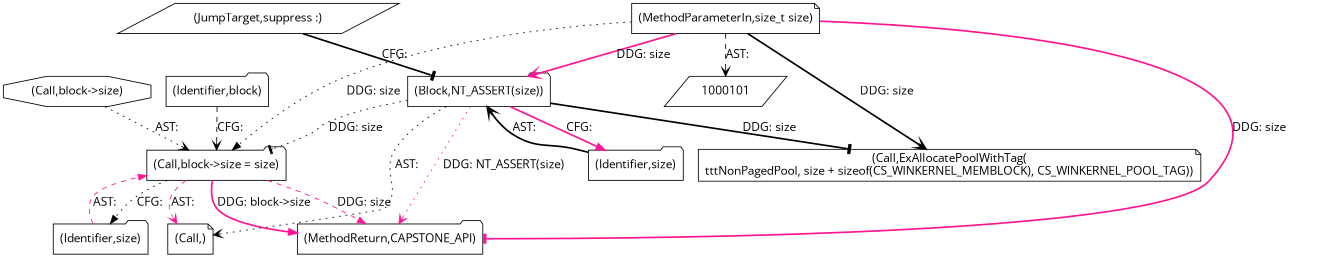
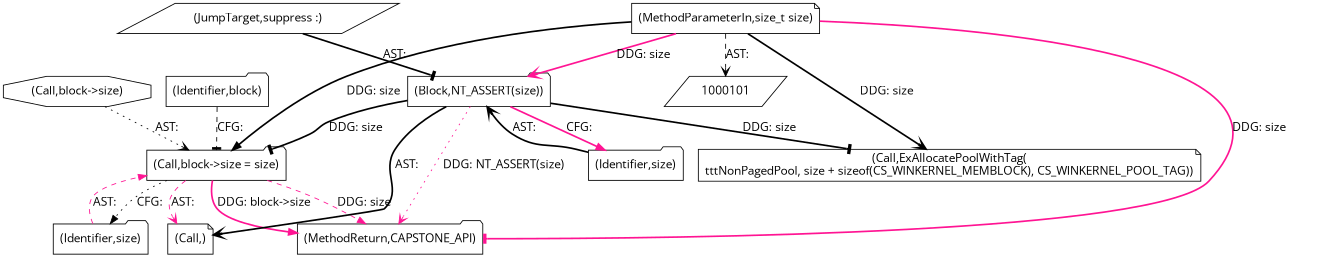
(424, 52) -> (424, 52)
(396, 55) -> (396, 55)
(338, 118) -> (338, 118)
(217, 124) -> (217, 124)
(367, 212) -> (367, 212)
